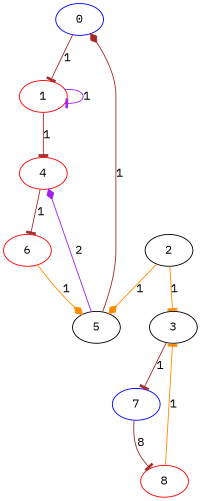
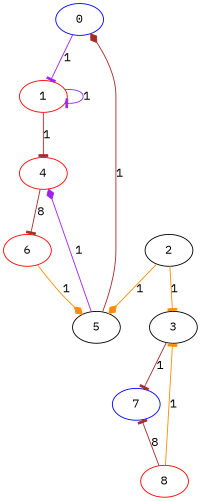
(62, 56) -> (62, 56)
(41, 212) -> (41, 212)
(79, 250) -> (79, 250)
(136, 444) -> (151, 445)
